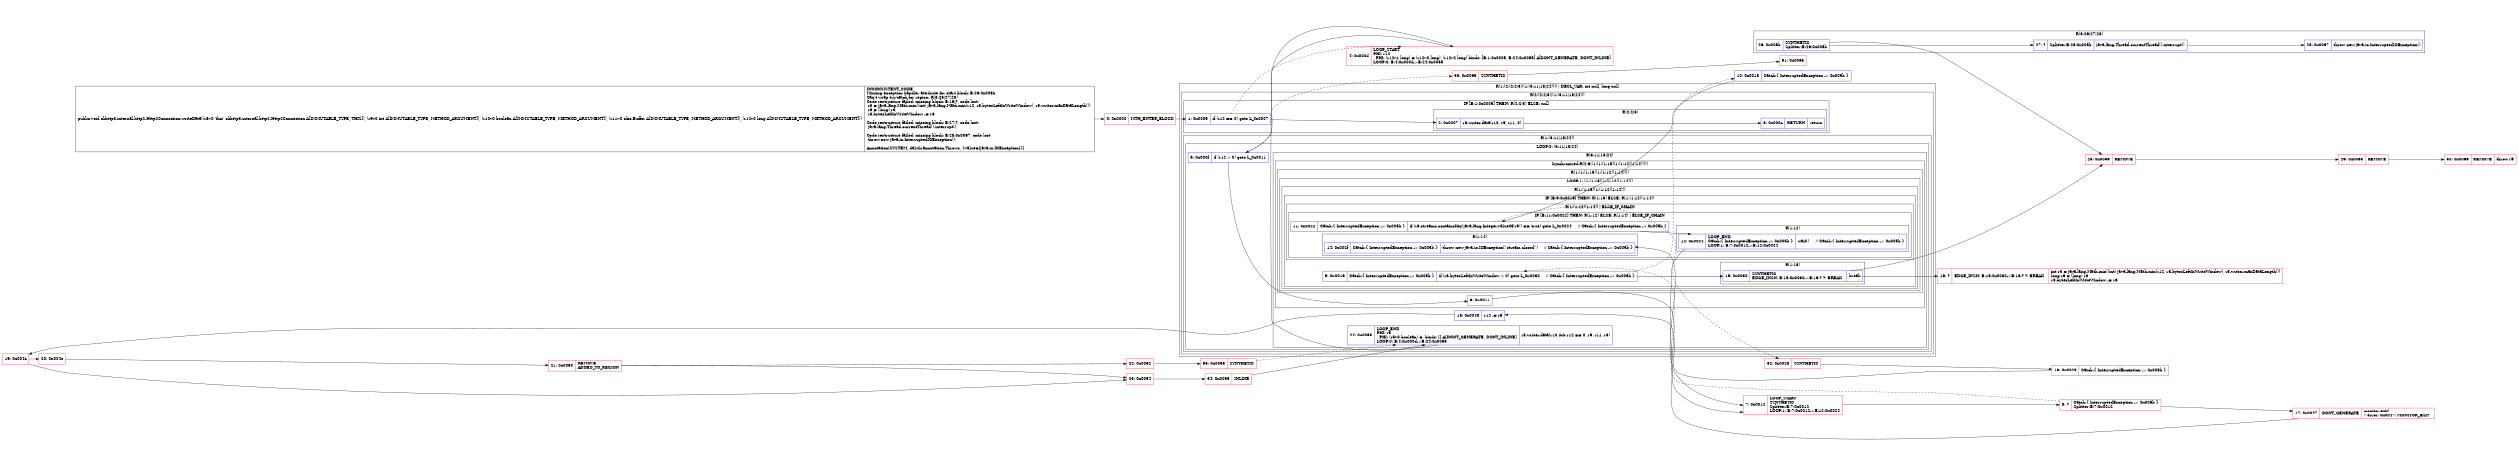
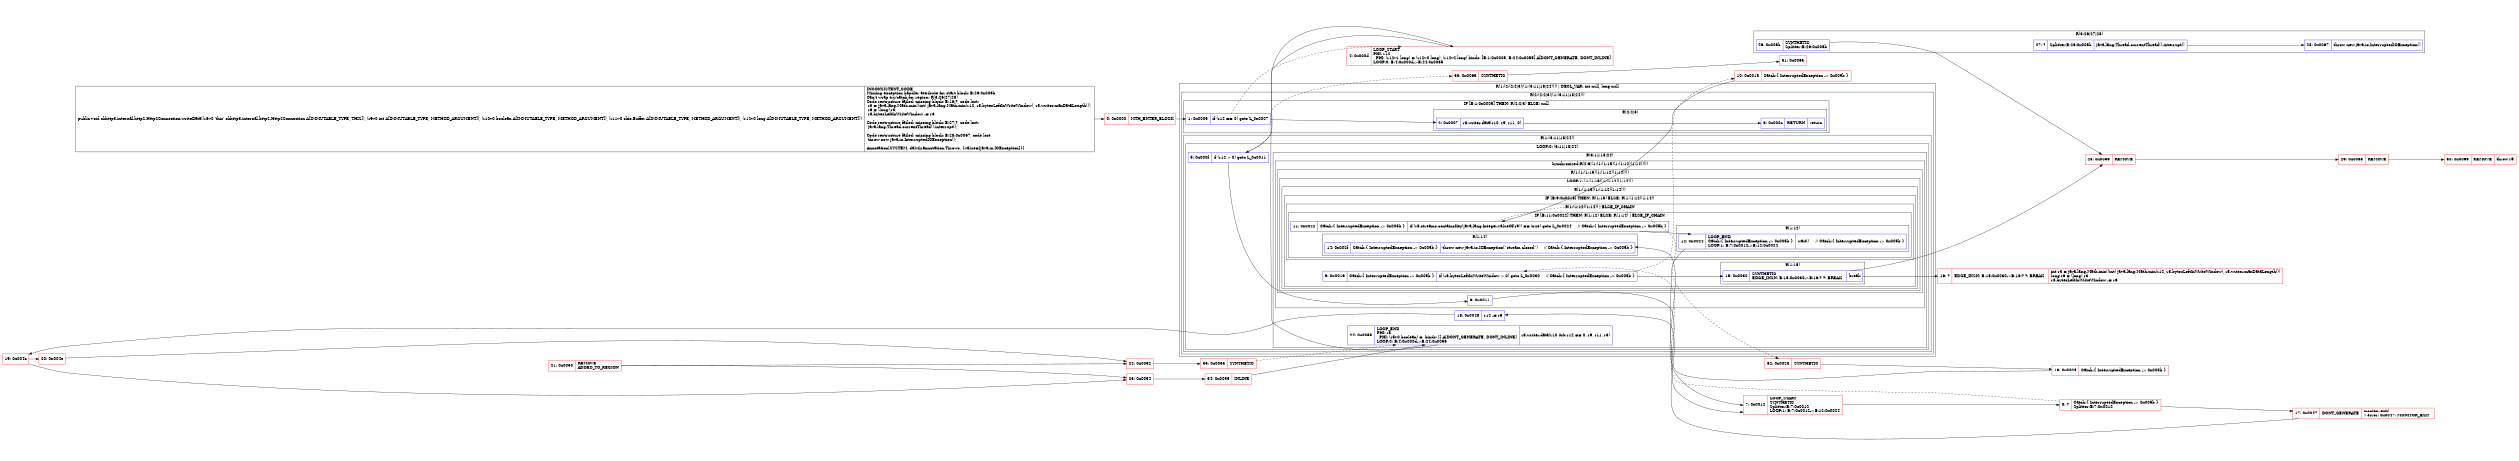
(1930, 45) -> none
(1793, 76) -> (1793, 76)
(306, 362) -> (595, 341)
